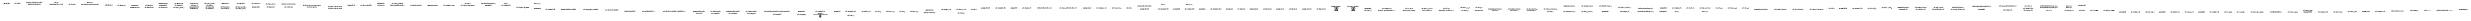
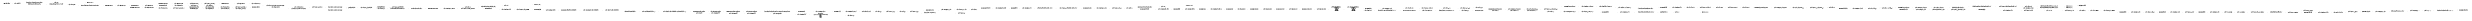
(270, 4) -> none
